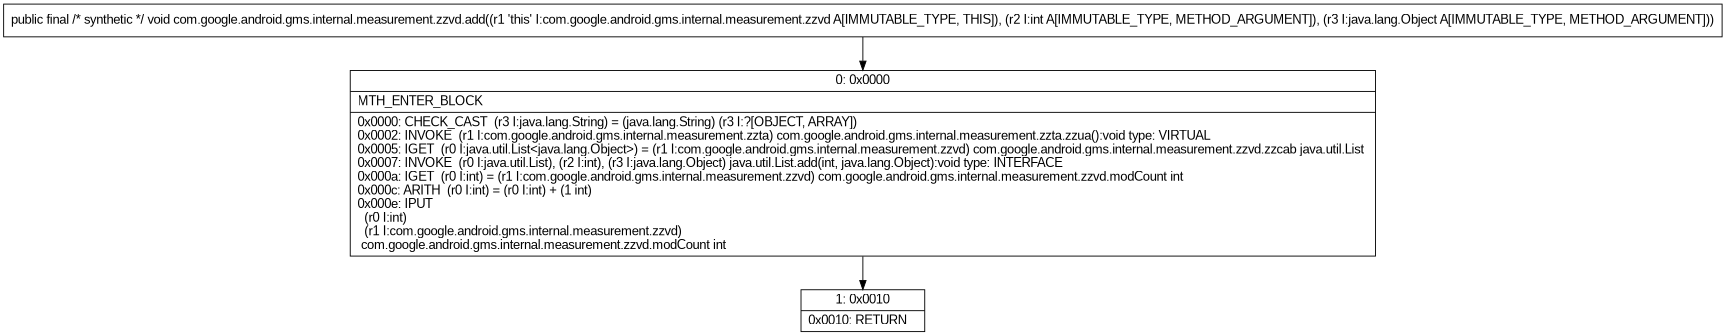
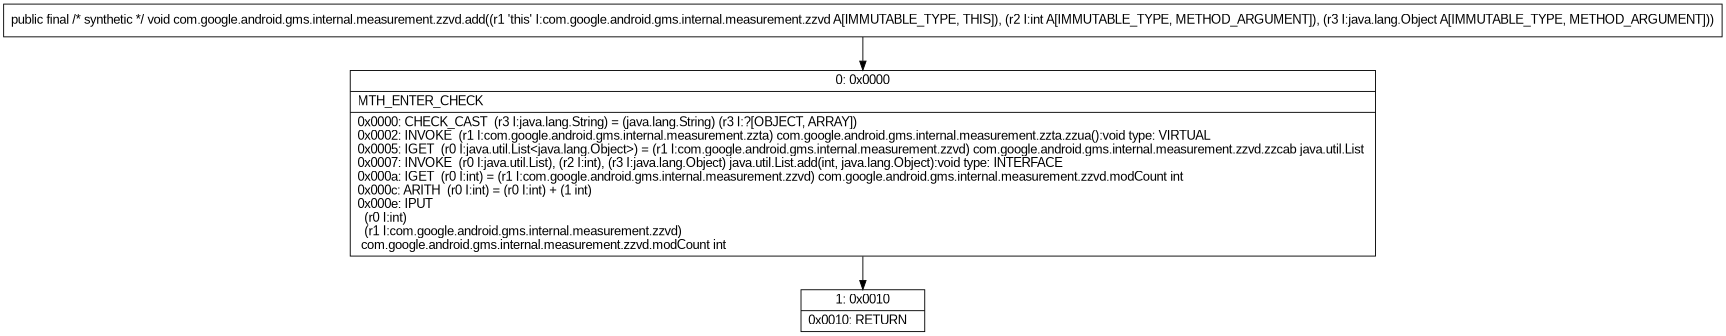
(420, 101) -> (421, 101)
